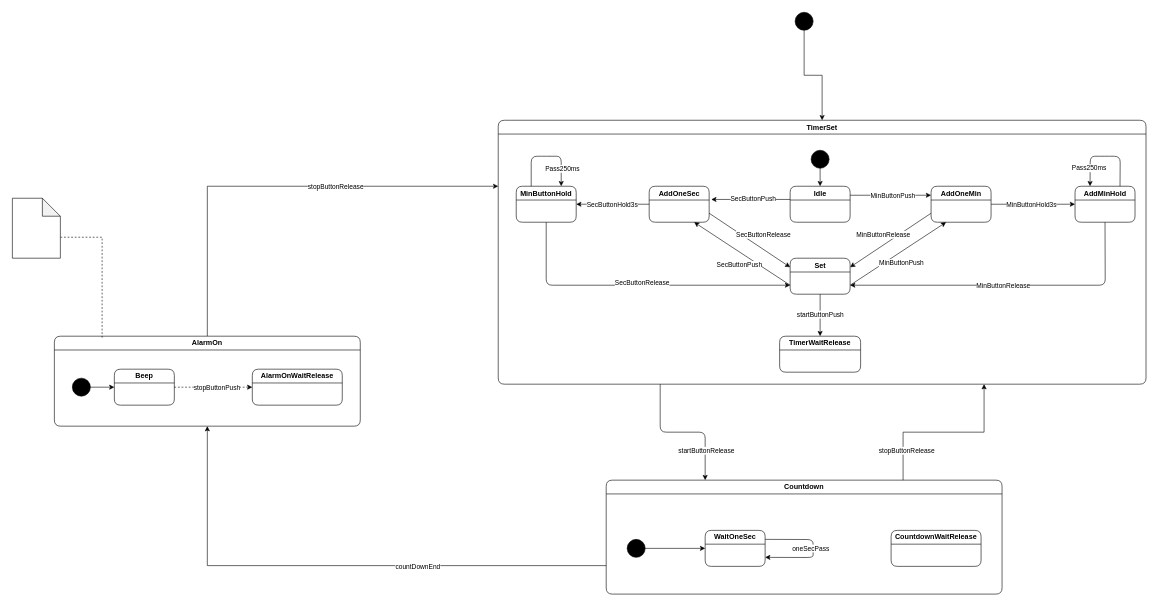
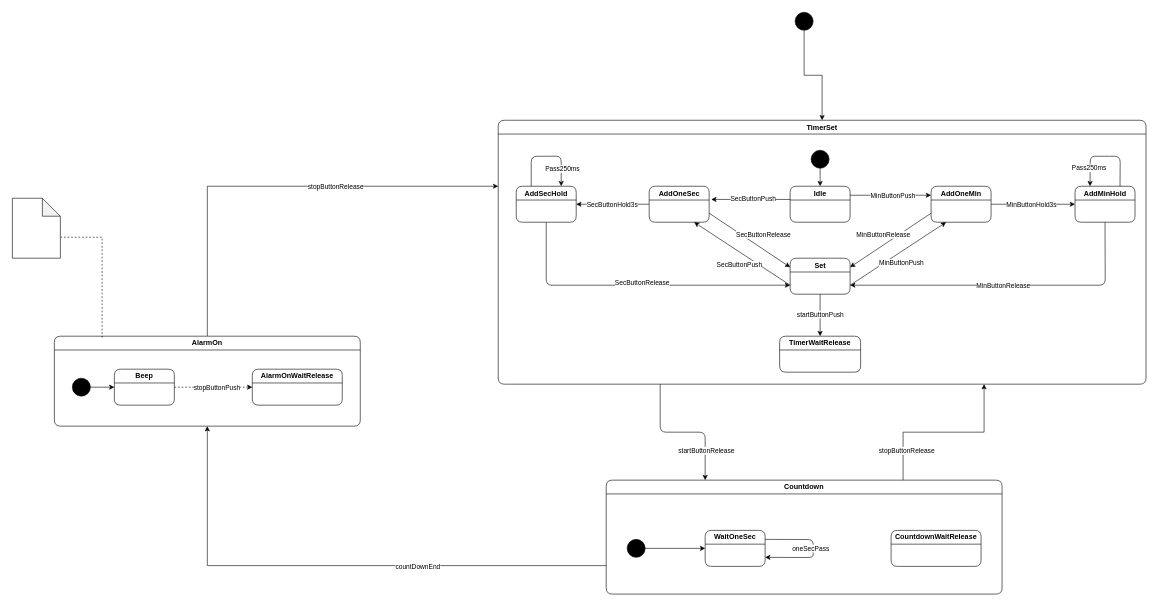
(546, 194) -> (546, 194)
